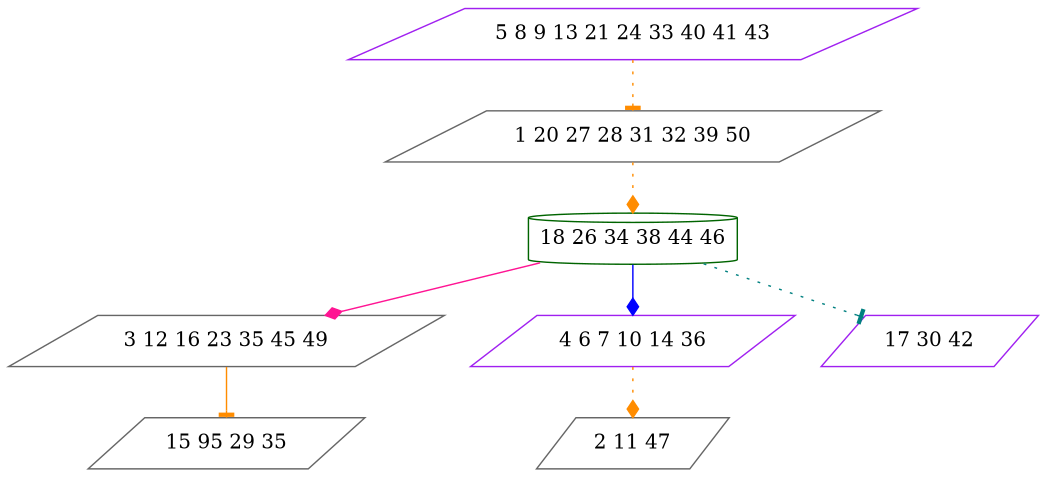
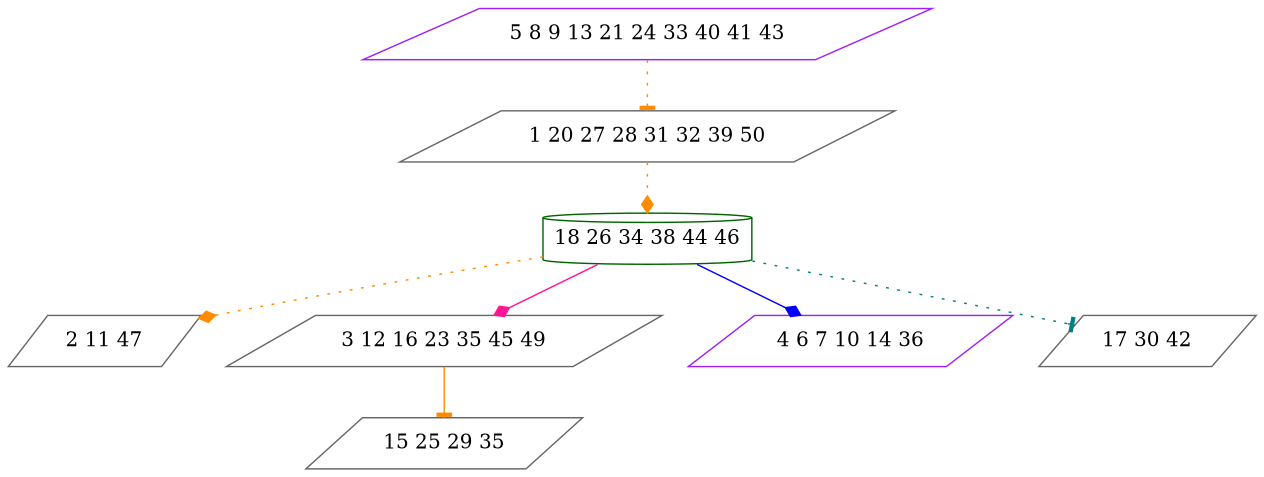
(930, 341) -> (1148, 341)
(633, 384) -> (379, 285)
(227, 443) -> (444, 443)
